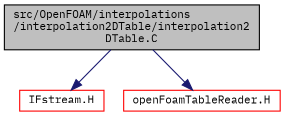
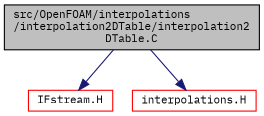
(202, 101) -> (194, 101)
